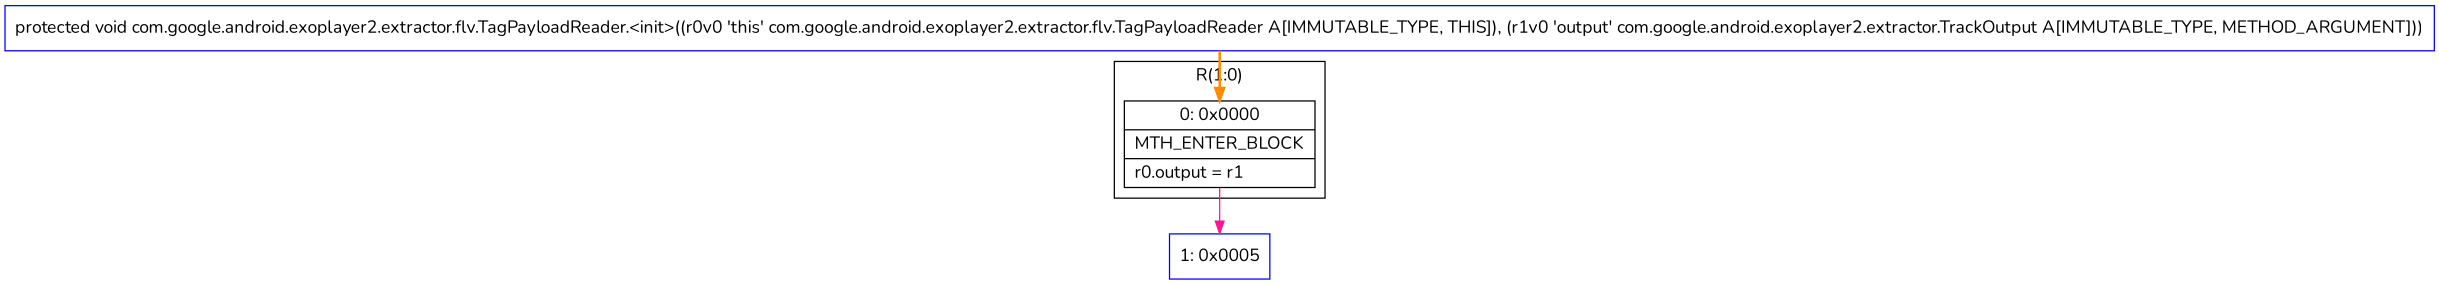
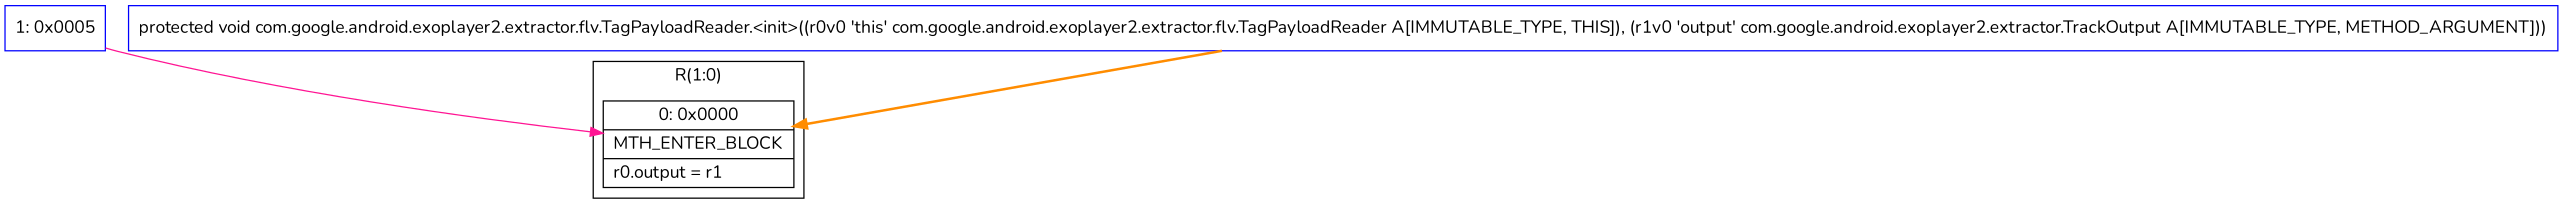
(1220, 206) -> (347, 98)
